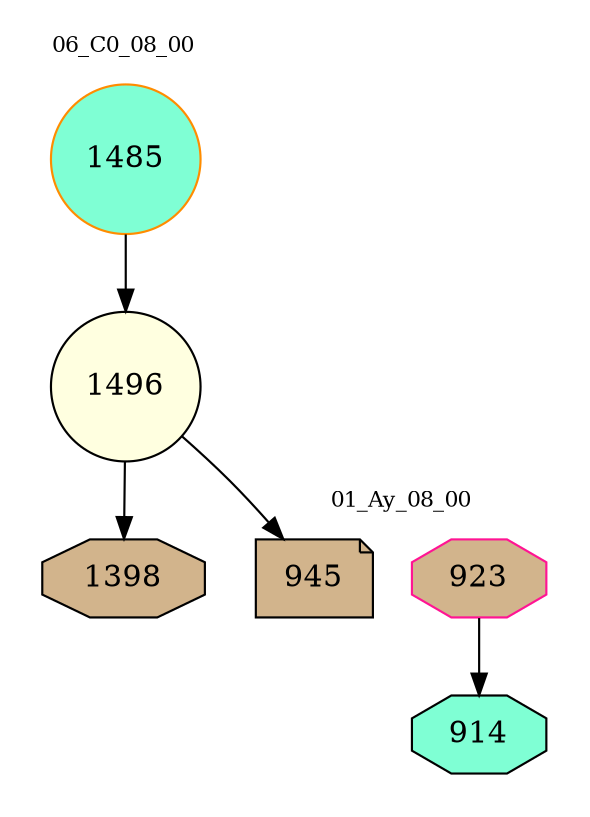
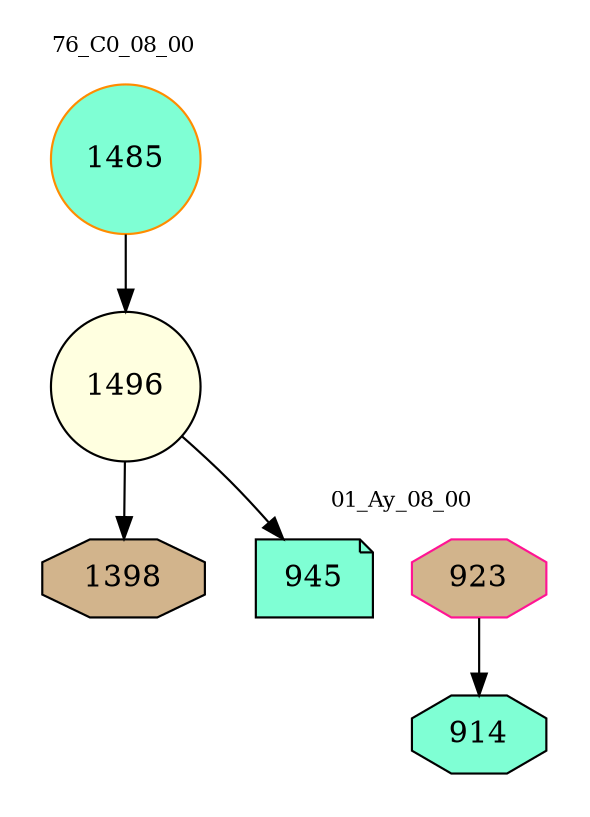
(124, 47) -> (124, 47)
(314, 578) -> (314, 578)
